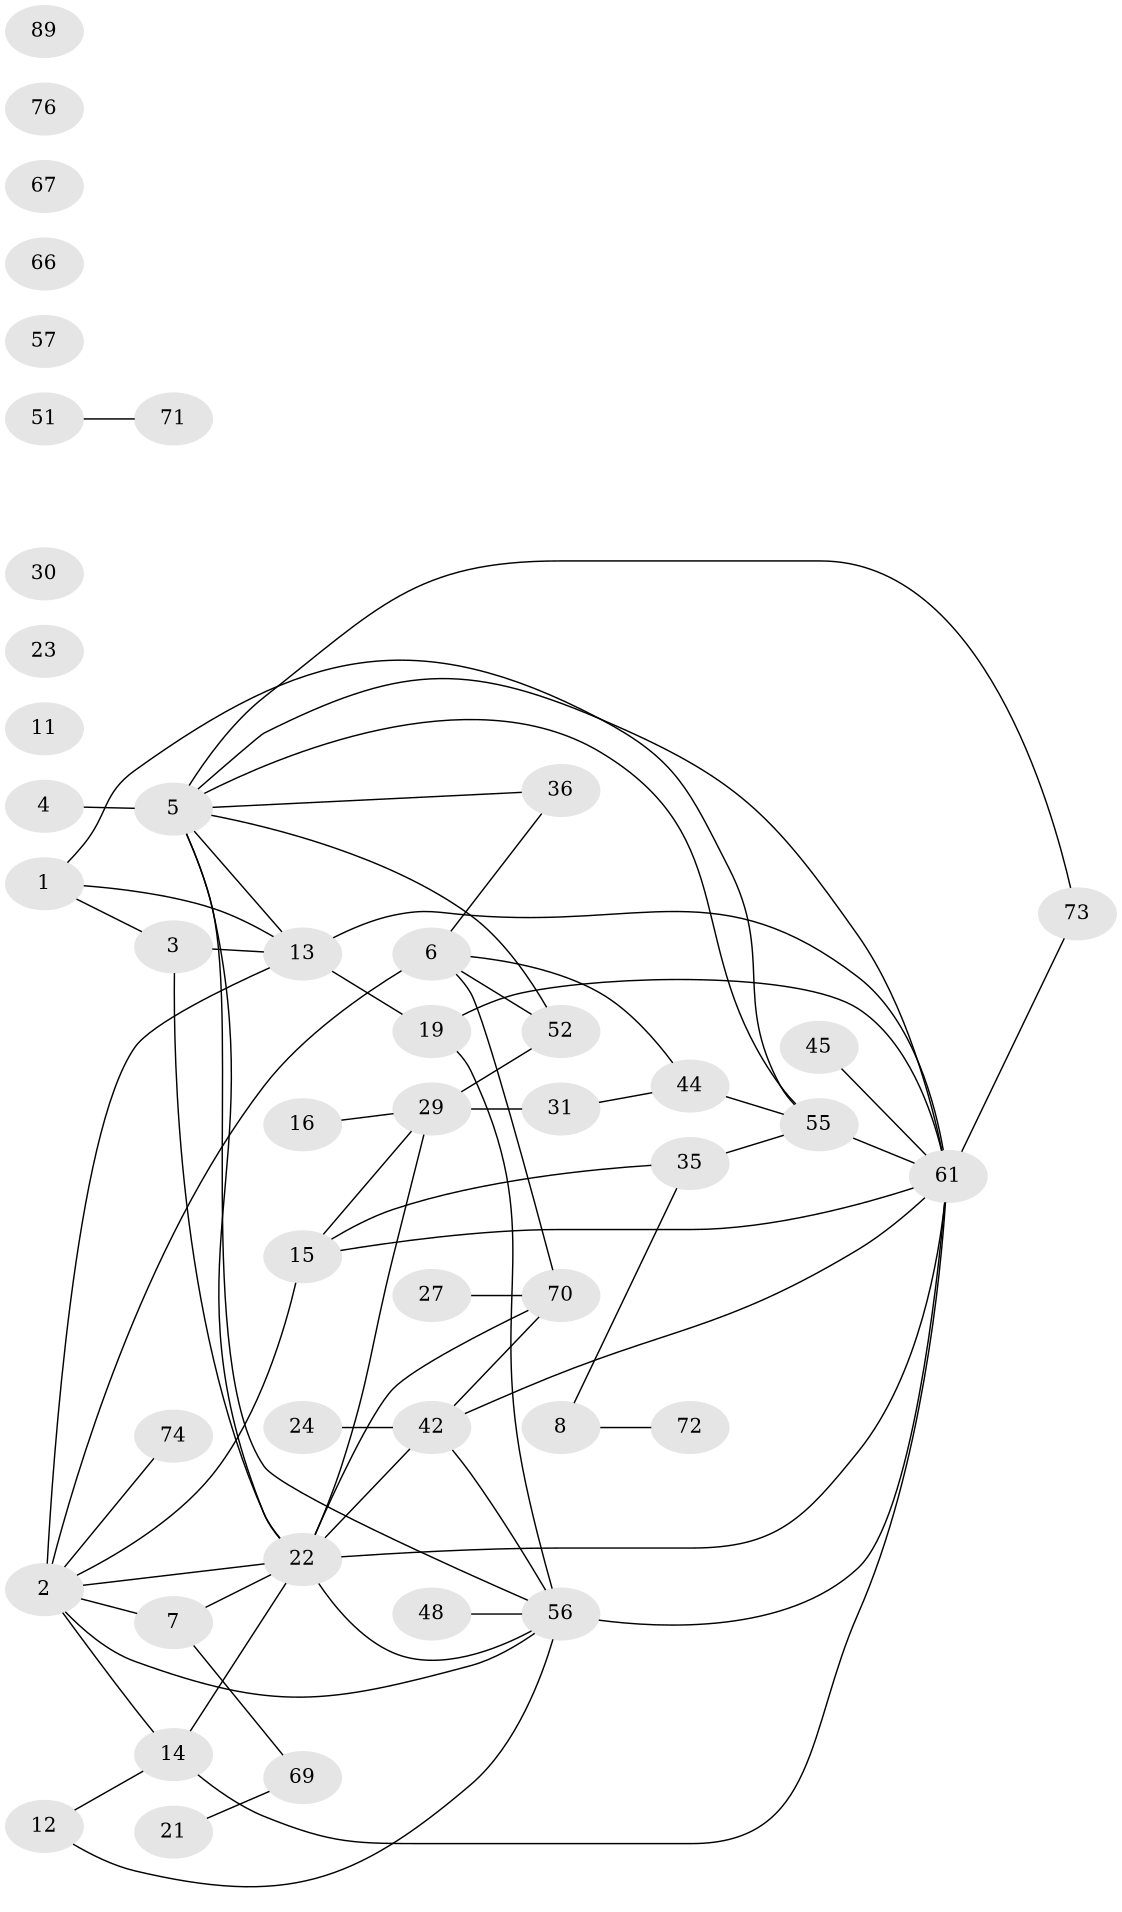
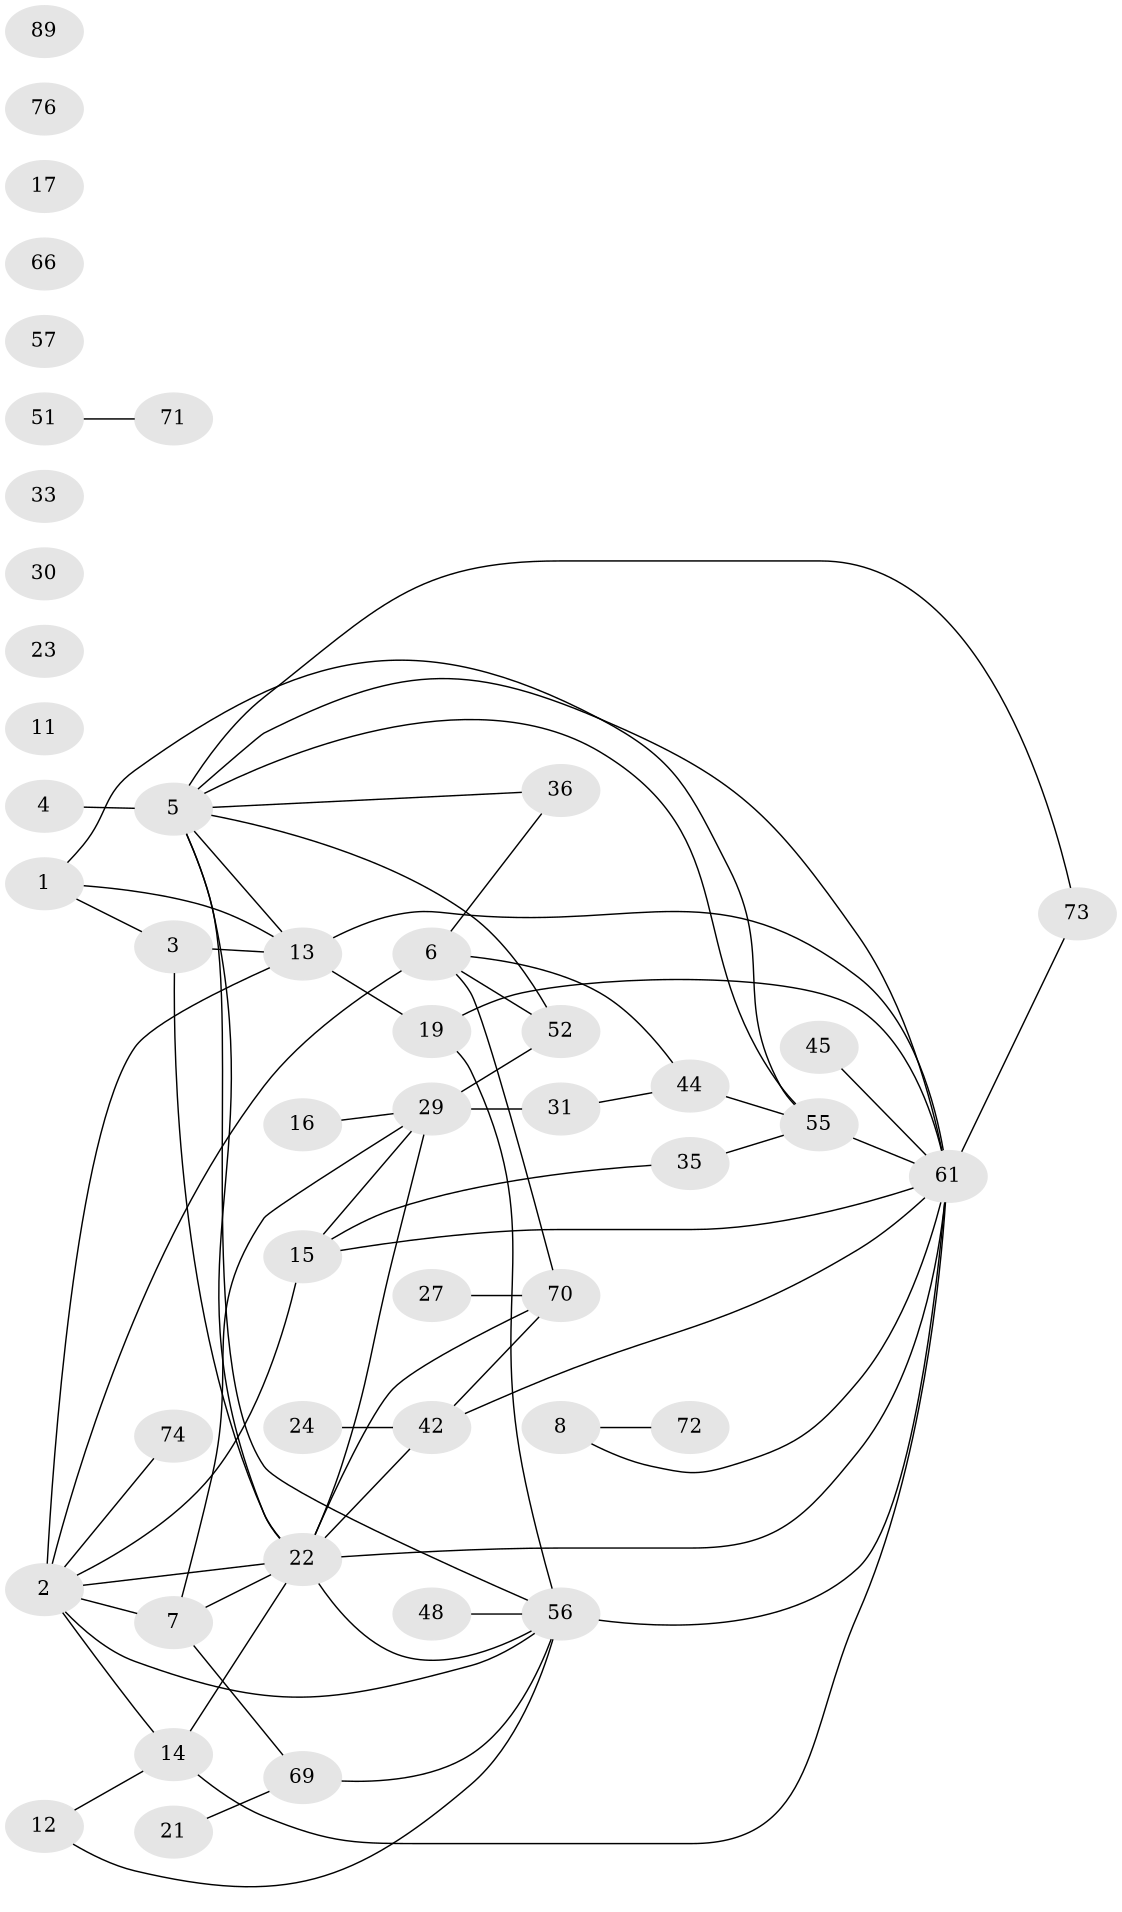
(44, 187) -> (44, 187)
none -> (44, 496)
none -> (238, 1268)
(625, 1296) -> (823, 1419)
(501, 1519) -> (474, 1752)
